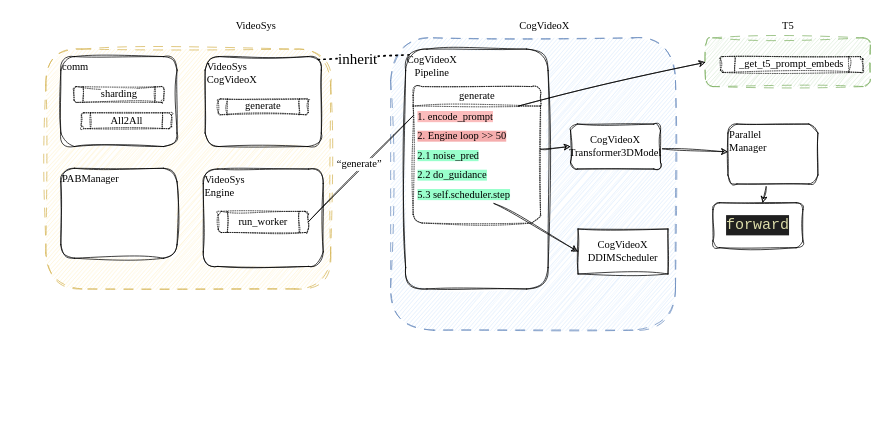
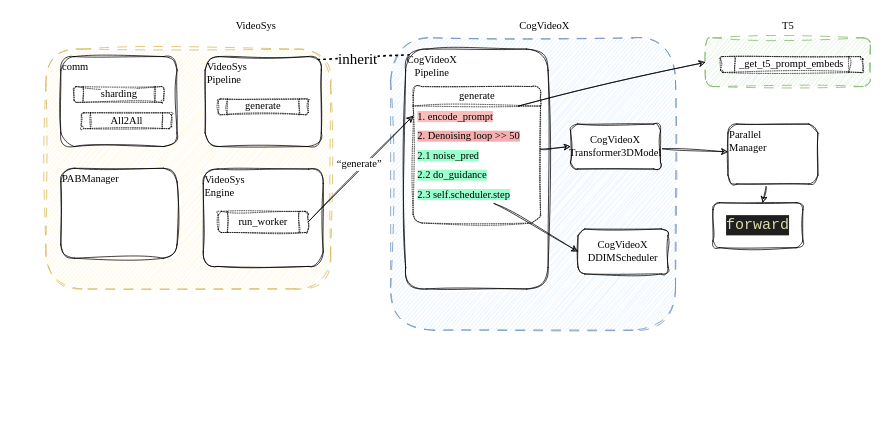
(232, 74) -> (229, 74)
(468, 137) -> (475, 137)
(390, 139) -> (390, 139)
(477, 202) -> (477, 202)
(623, 252) -> (623, 252)
